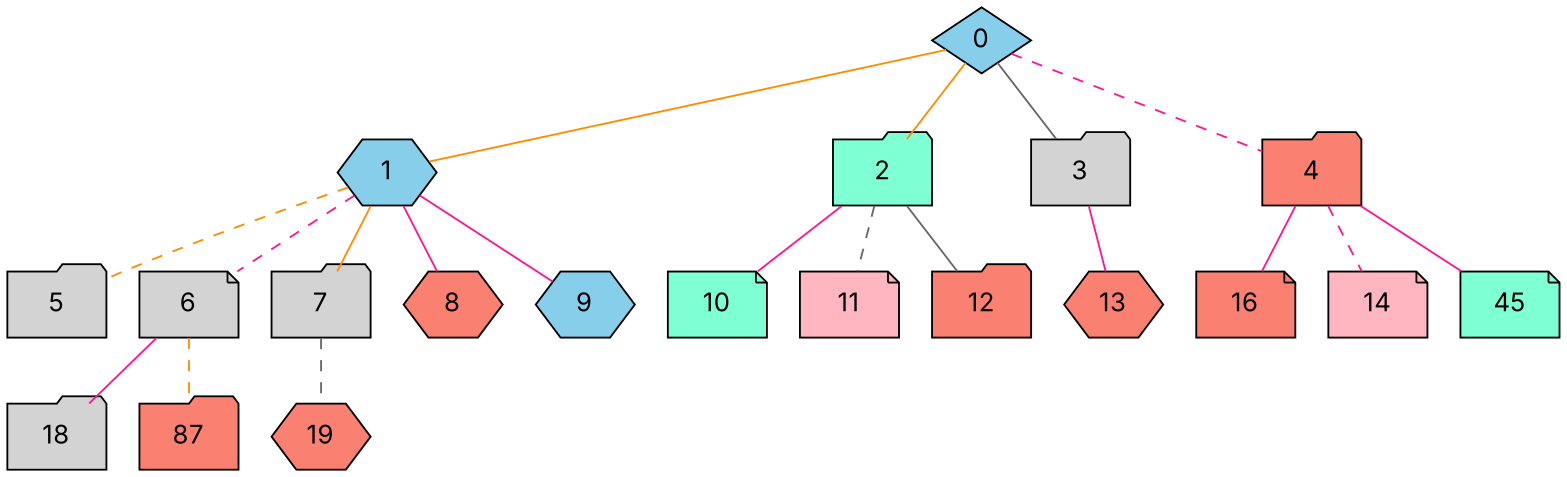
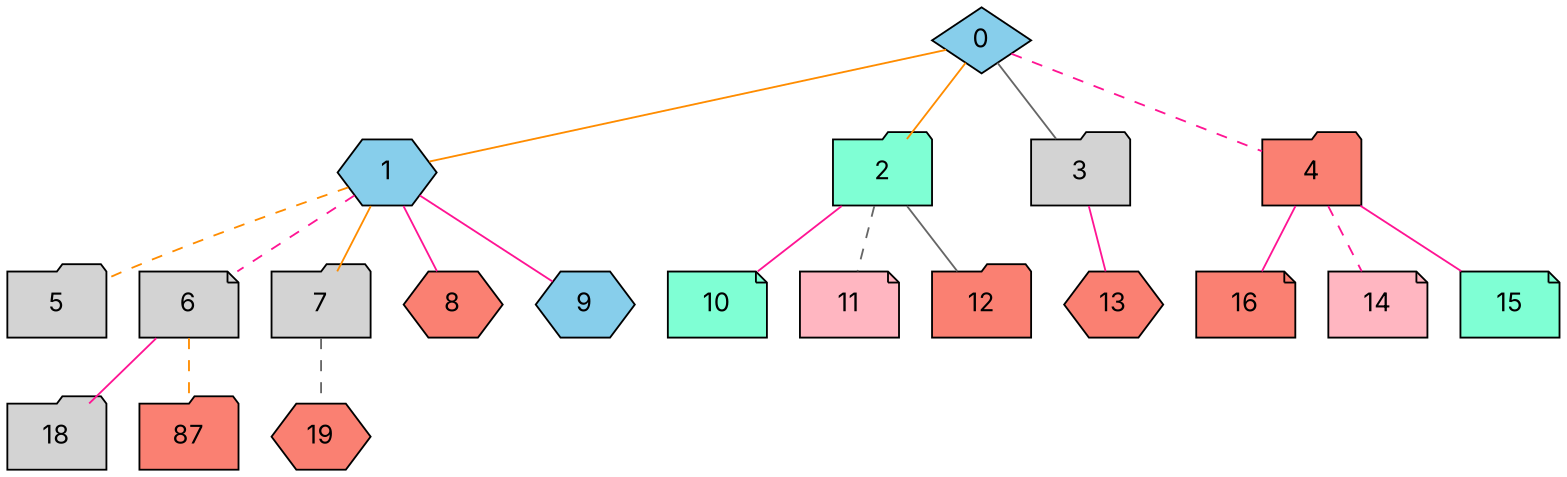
(1510, 305) -> (1510, 305)
